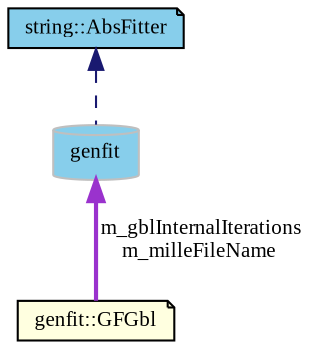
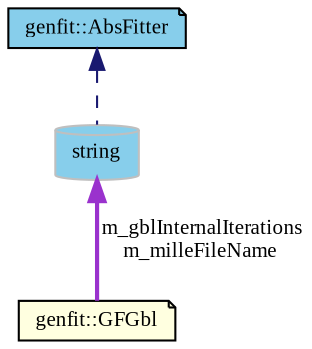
(96, 28) -> (97, 28)
(96, 153) -> (97, 153)
